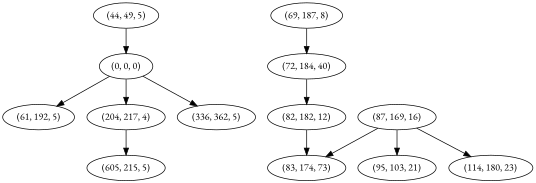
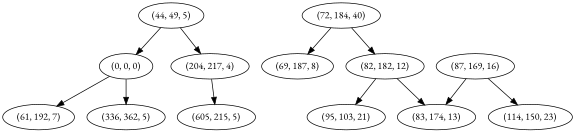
(307, 37) -> (322, 38)
(126, 88) -> (188, 38)
(39, 117) -> (39, 117)
(397, 139) -> (368, 89)
(307, 168) -> (437, 117)
(491, 168) -> (530, 117)
